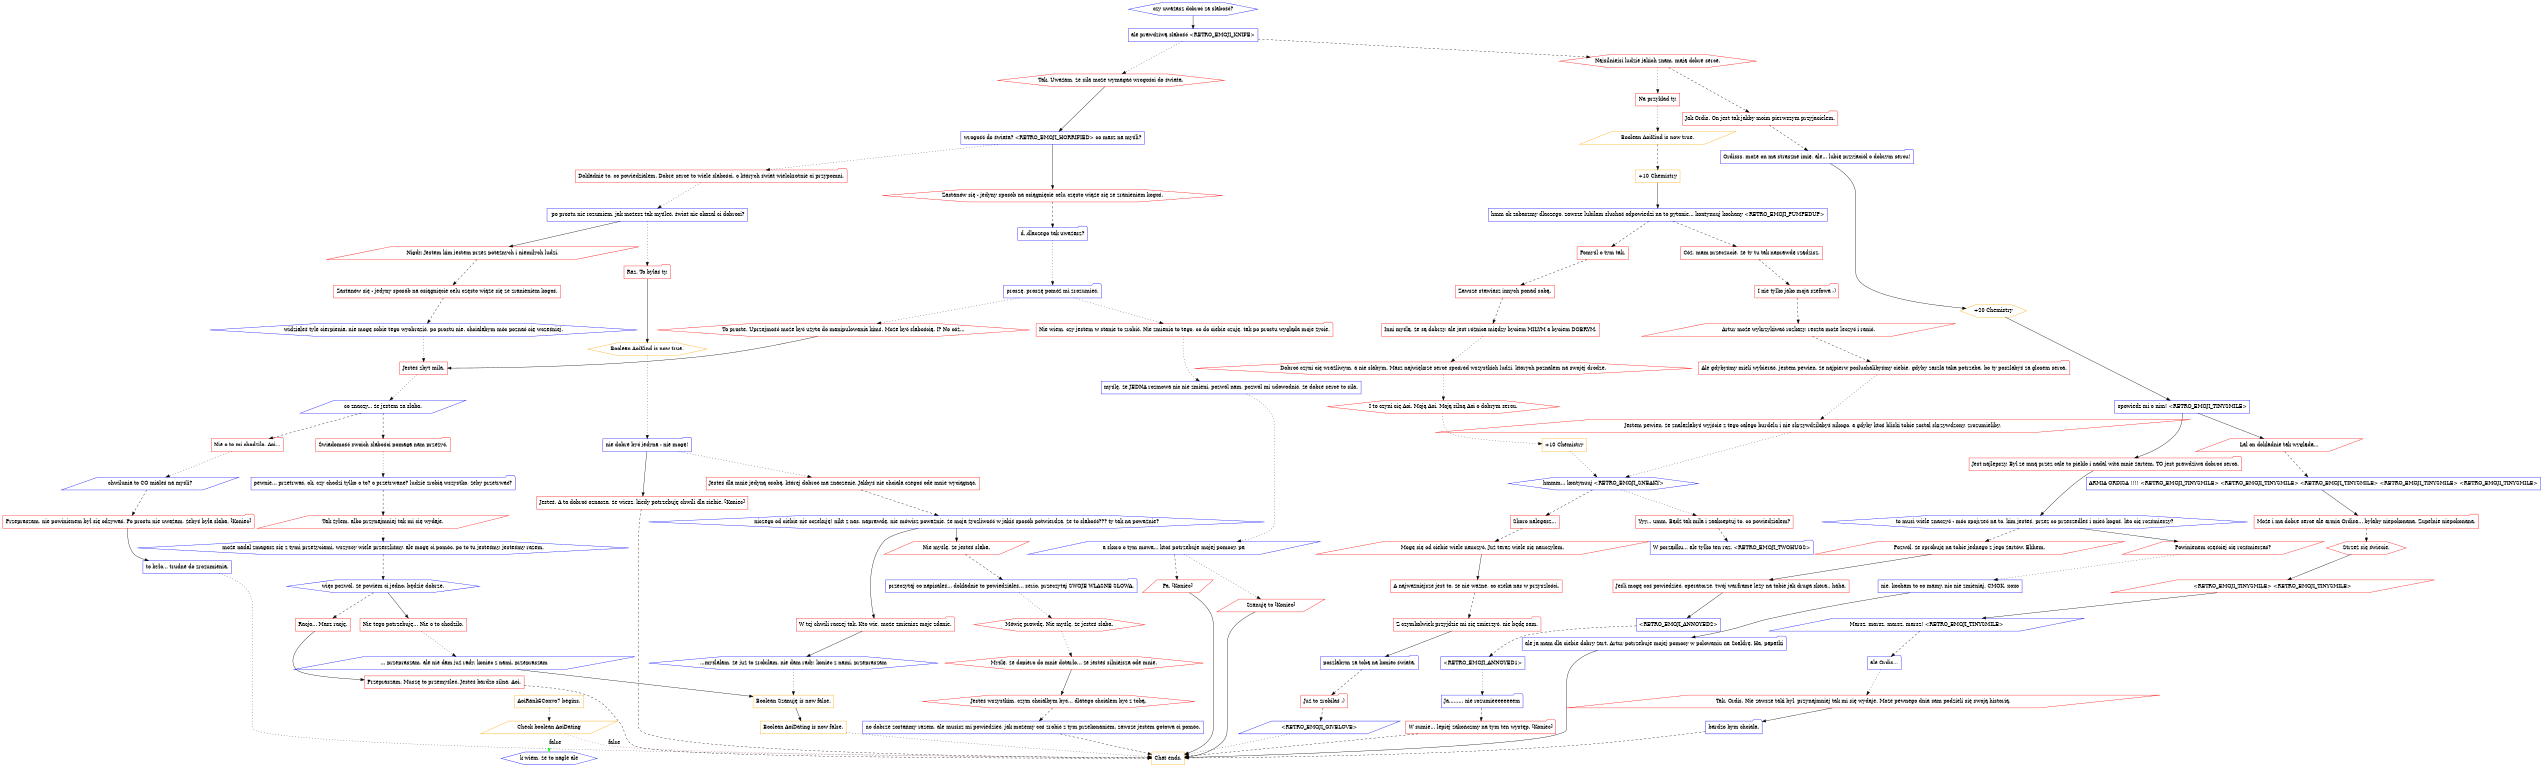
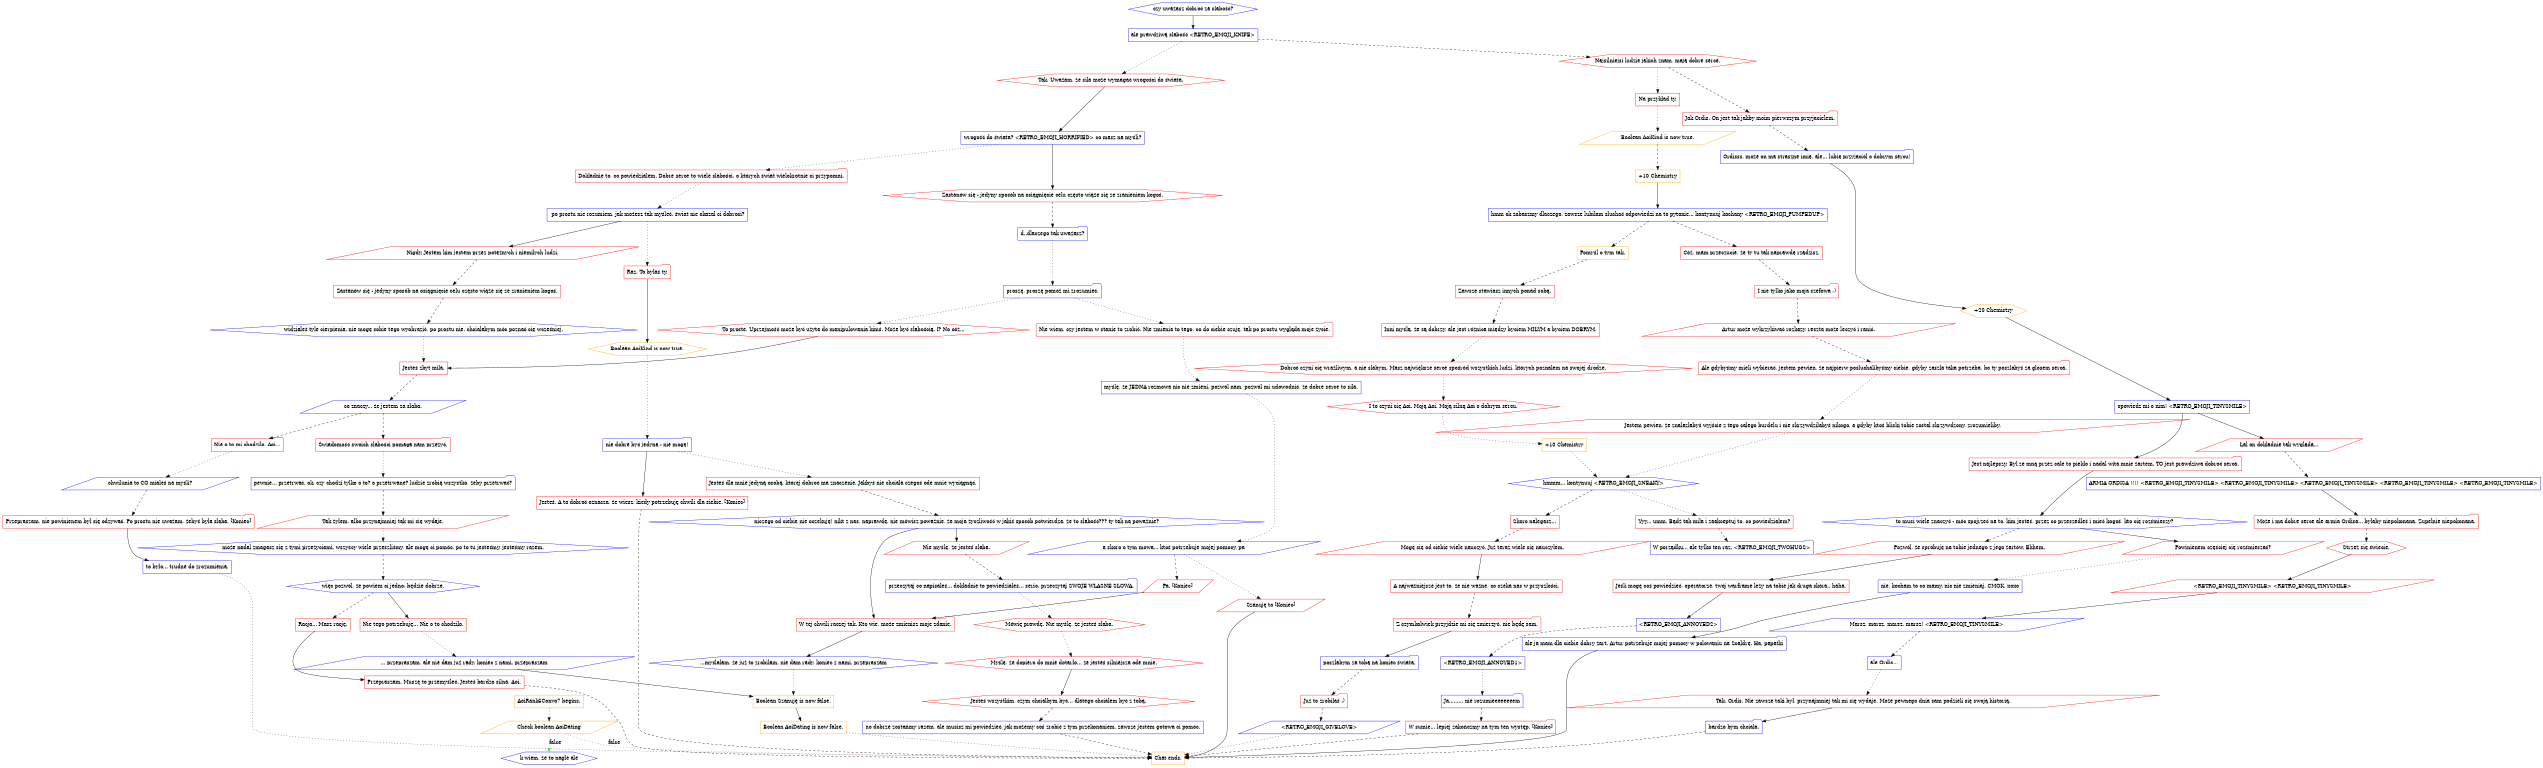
(1603, 253) -> (1603, 253)
(405, 386) -> (405, 386)
(1213, 674) -> (1040, 606)
